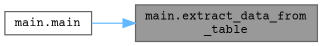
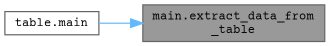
(48, 23) -> (52, 23)
